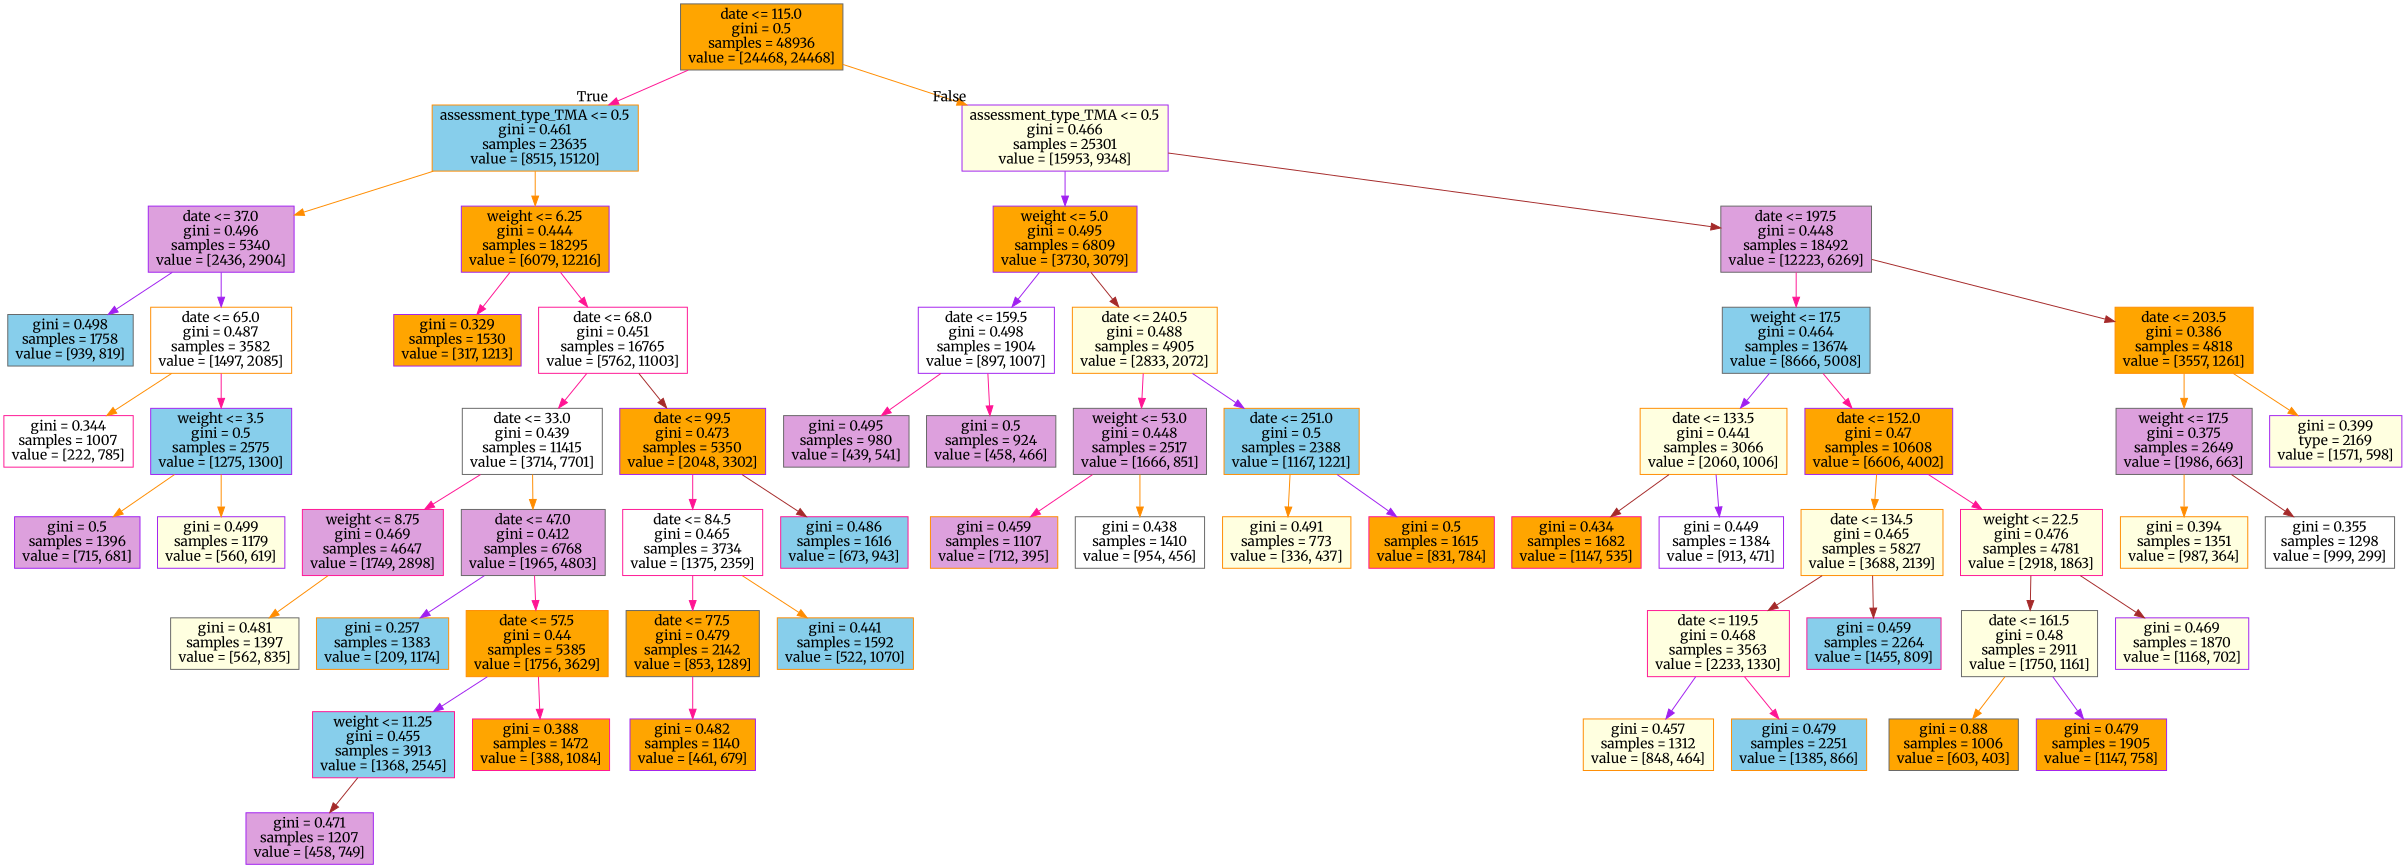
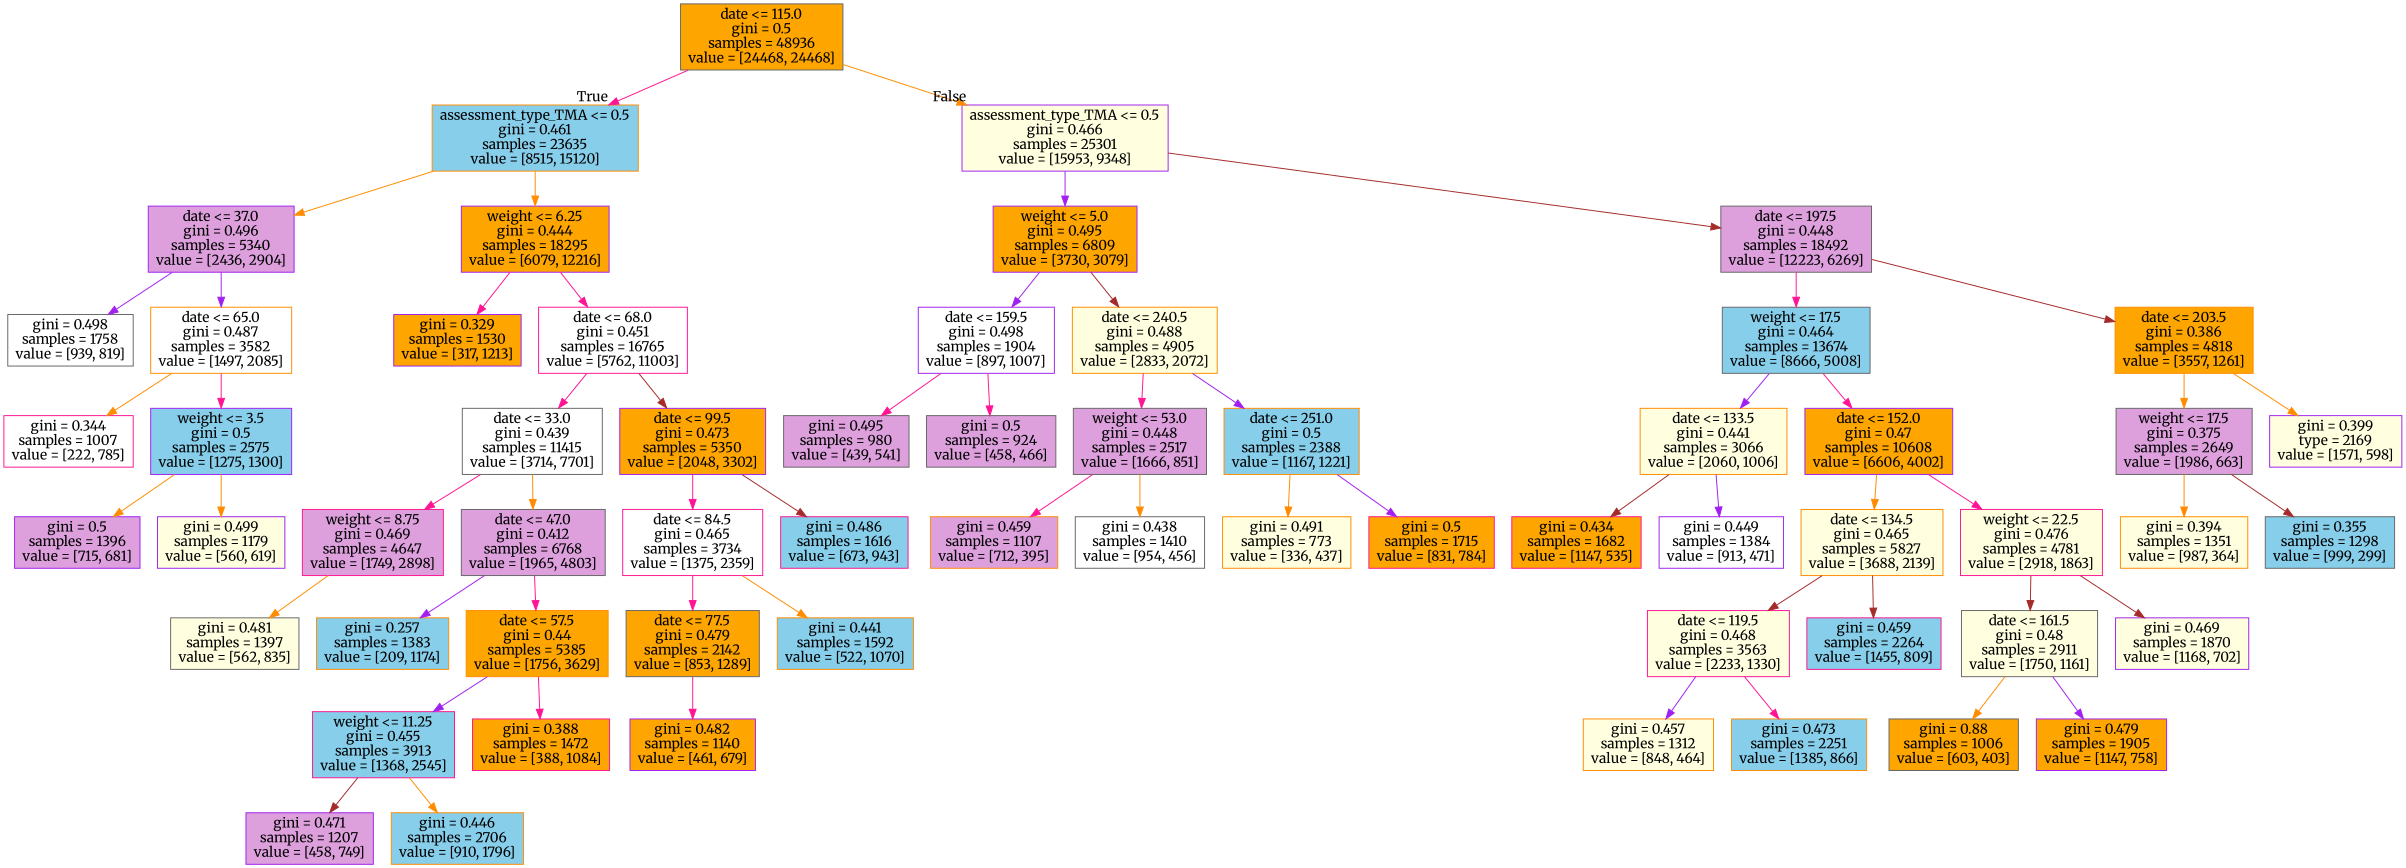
(70, 340) -> (70, 340)
(1432, 542) -> (1432, 542)
(2330, 542) -> (2330, 542)
(1799, 745) -> (1799, 745)
none -> (457, 839)
